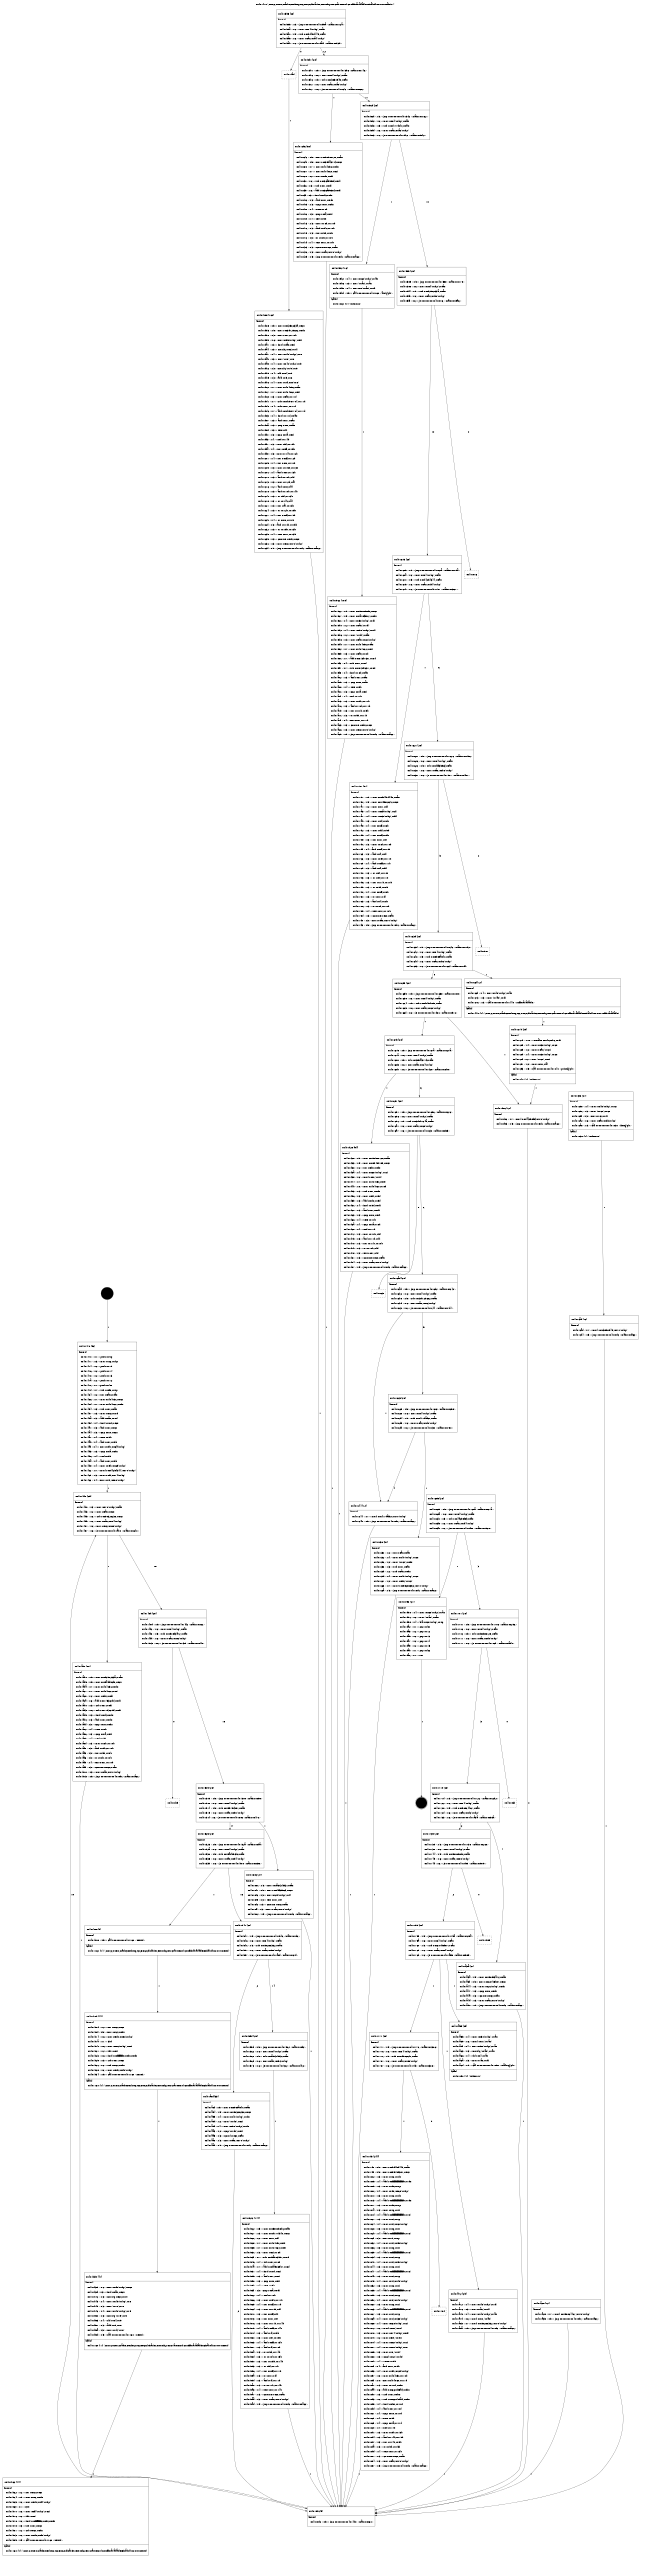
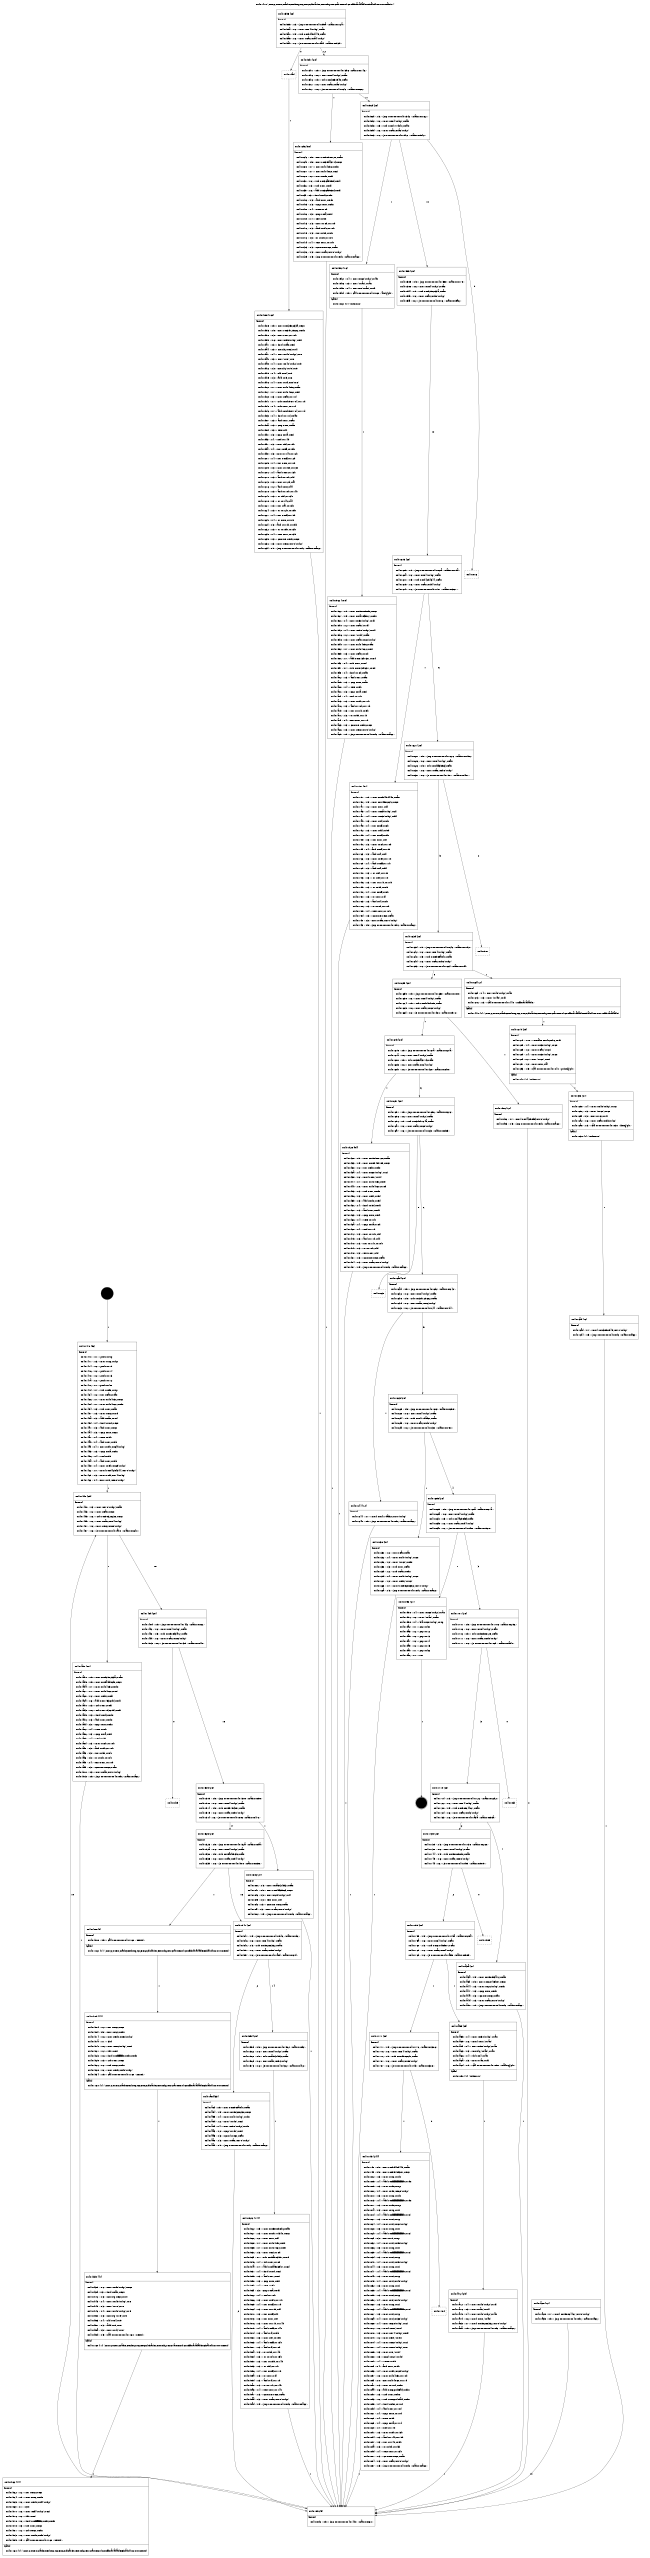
(451, 437) -> (477, 350)
(533, 1093) -> (573, 1087)
(402, 1466) -> (441, 1463)
(450, 2125) -> (483, 2184)
(531, 2474) -> (531, 2474)
